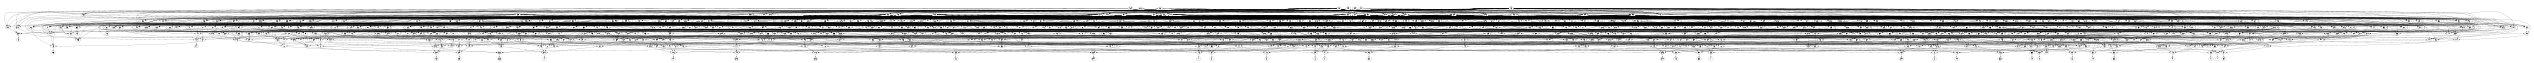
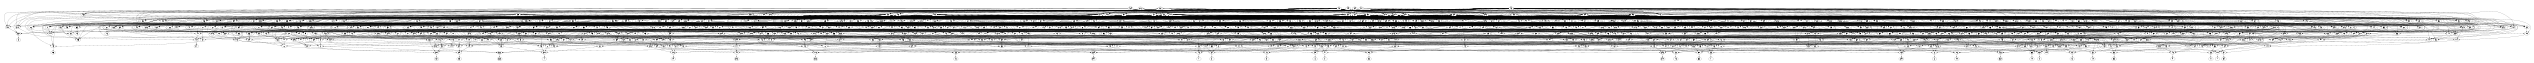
none -> (1648, 34)
